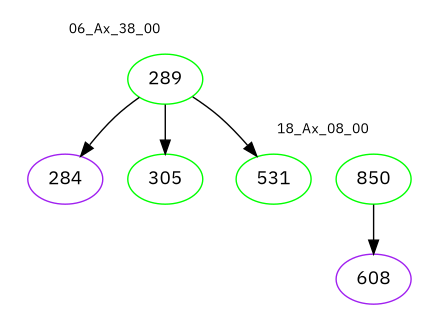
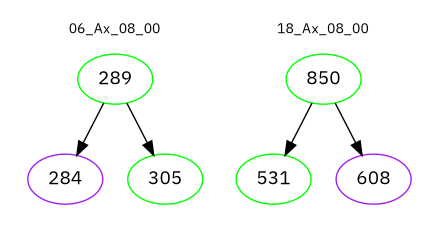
(115, 30) -> (115, 30)
(234, 130) -> (302, 123)
